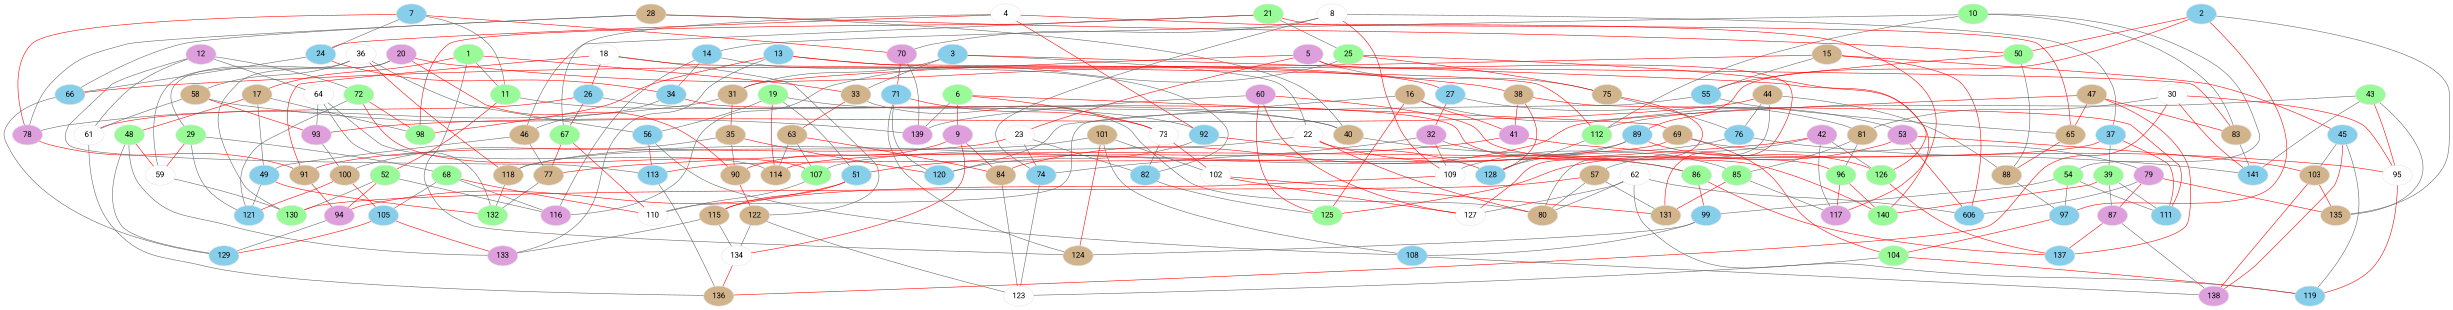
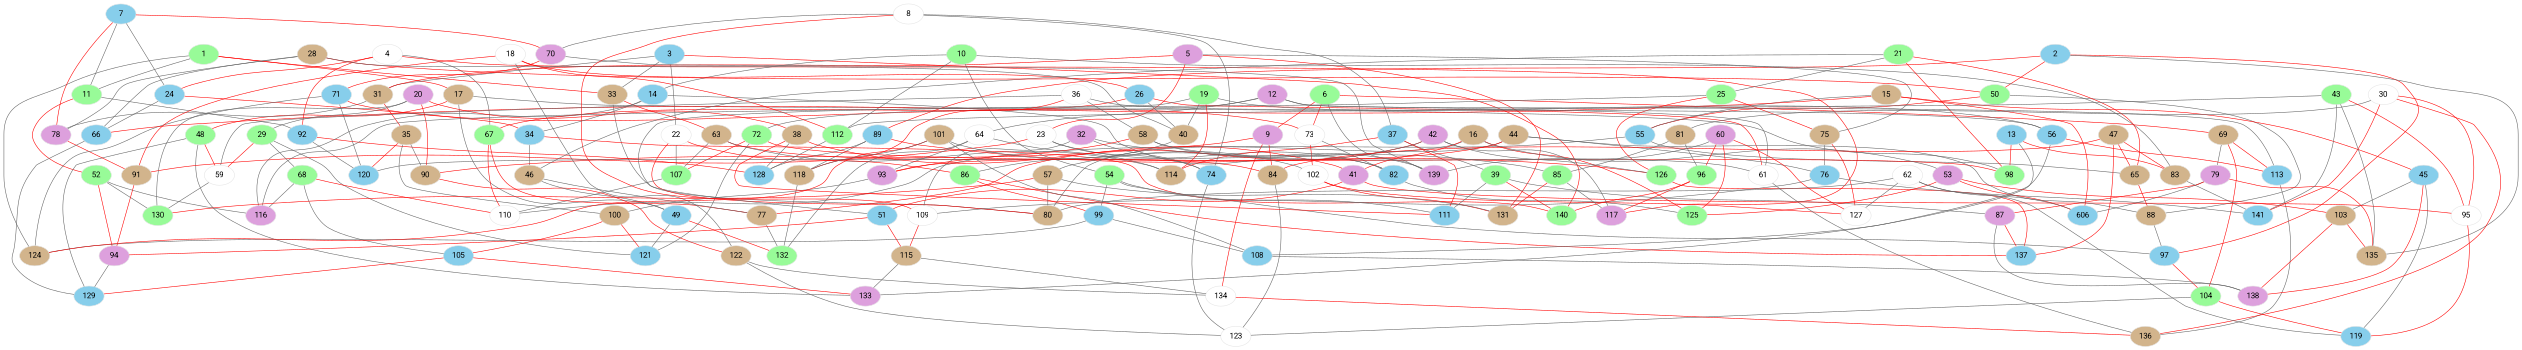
(1450, 95) -> none
(1537, 135) -> (778, 155)
